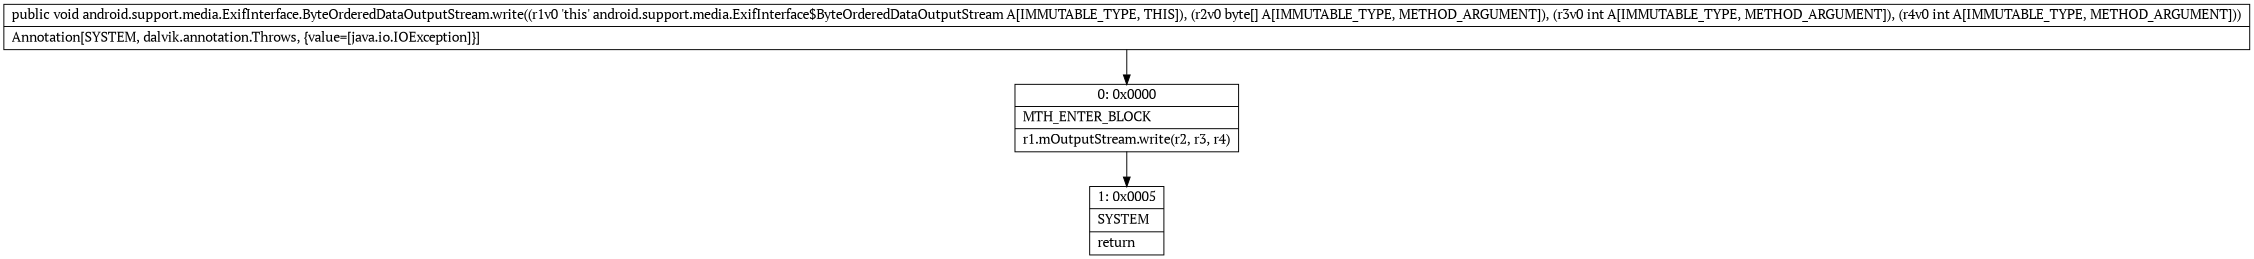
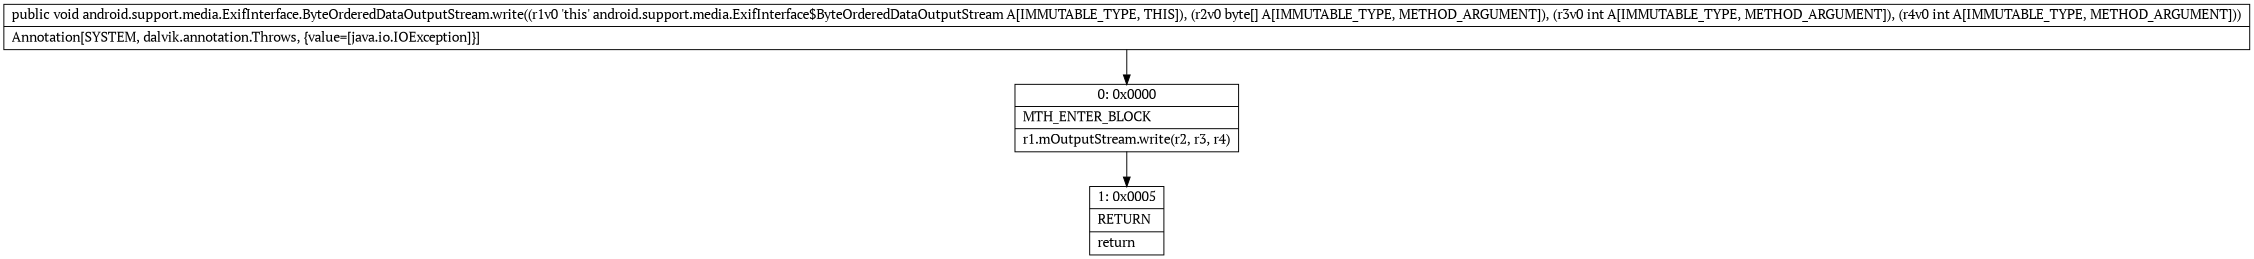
(1123, 220) -> (1124, 220)
